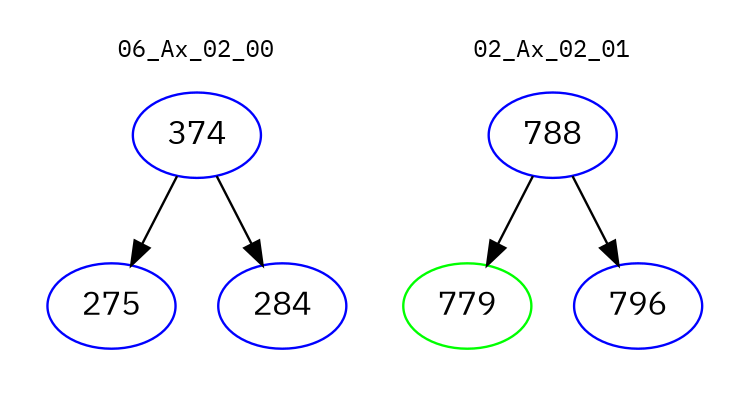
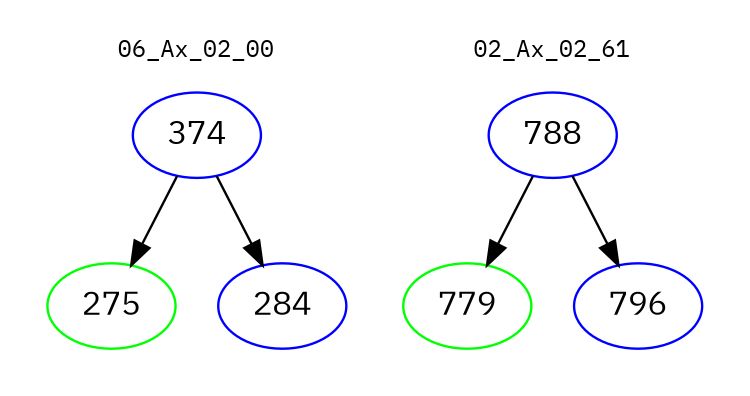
(553, 51) -> (553, 51)
(111, 306) -> (111, 306)
